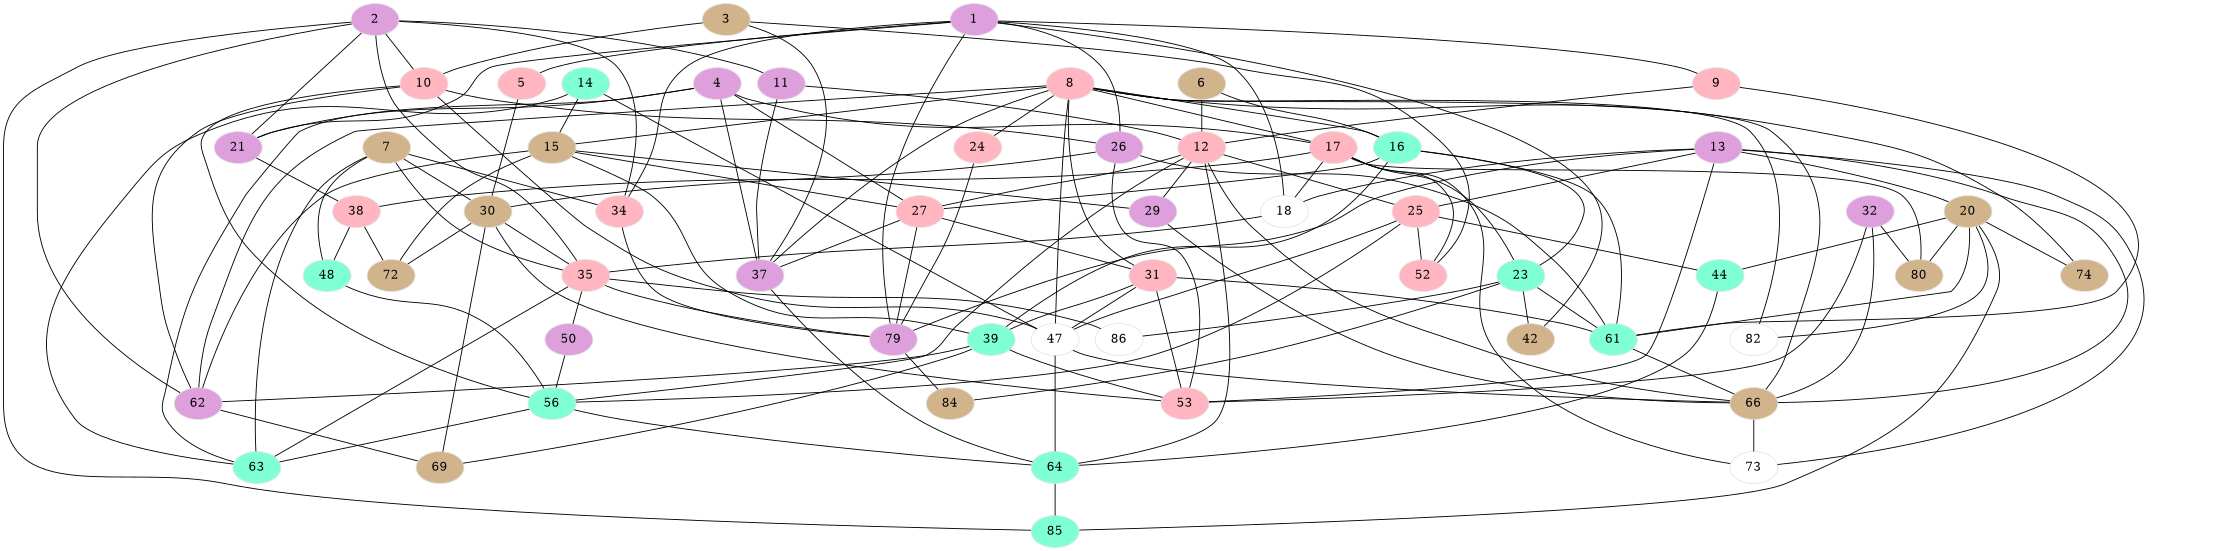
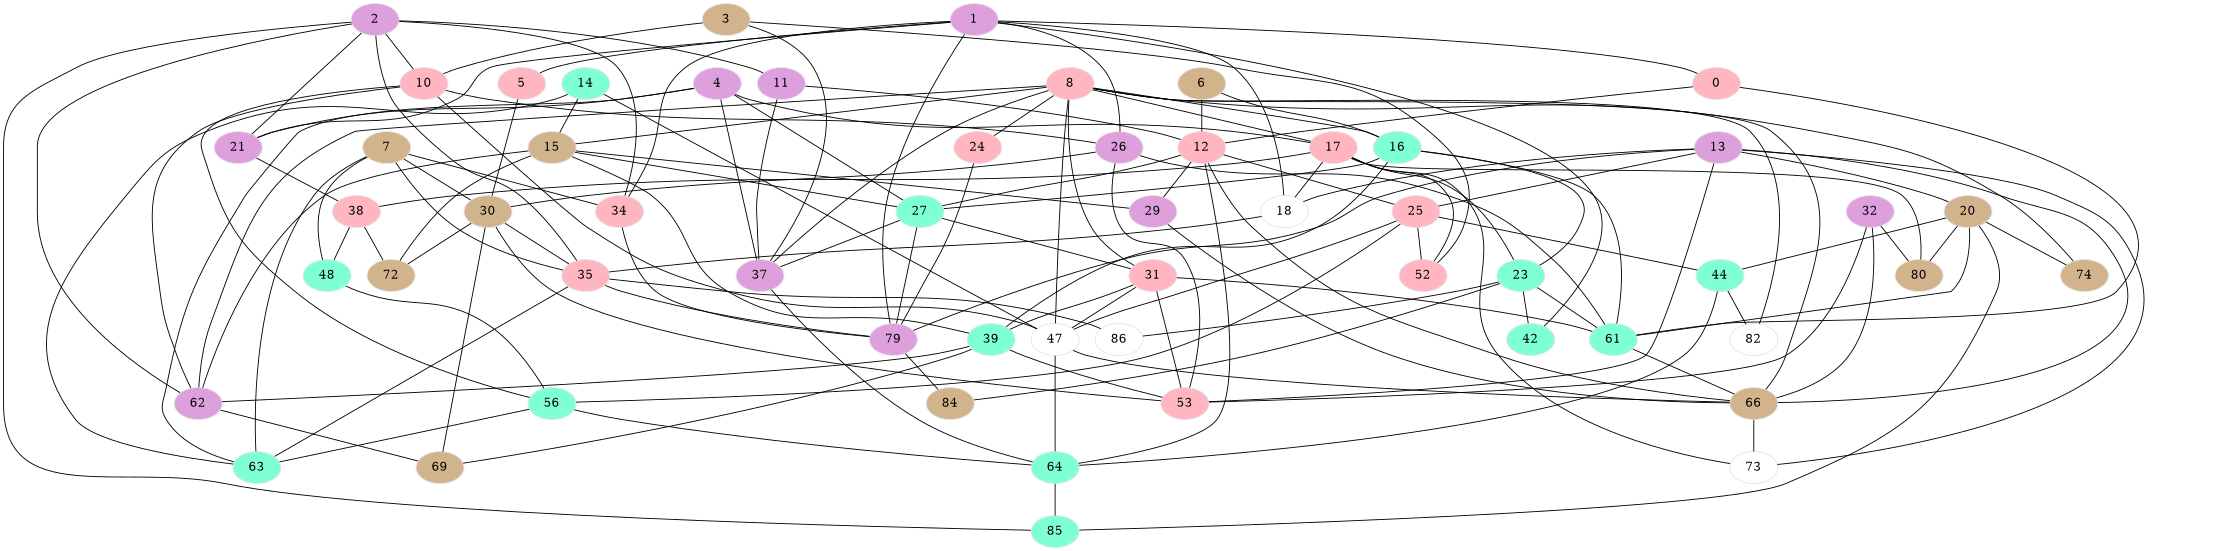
(1716, 84) -> (1716, 84)
(920, 212) -> (920, 212)
(1889, 325) -> (1737, 308)
(569, 340) -> none
(1531, 340) -> (1531, 340)
(942, 343) -> none
